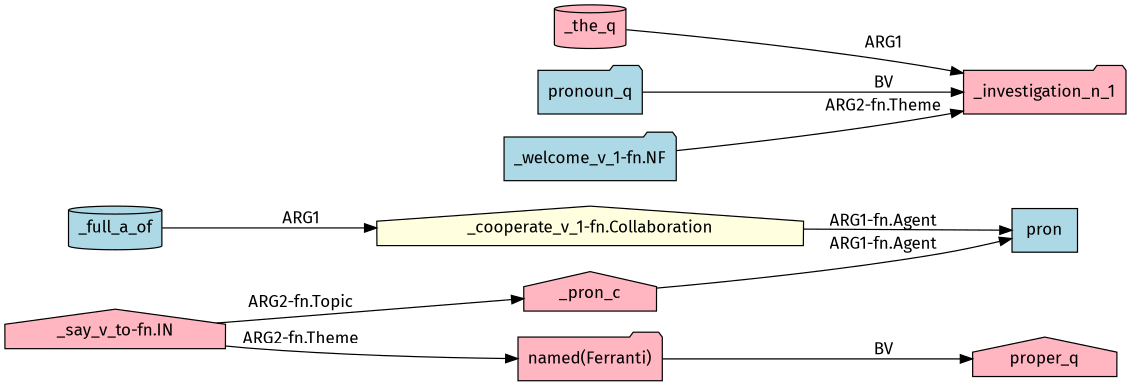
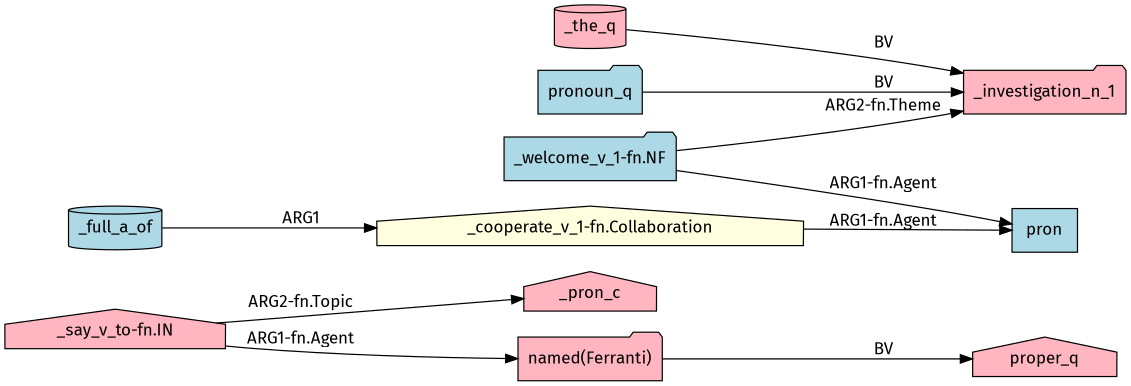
(884, 43) -> (884, 43)
(829, 270) -> (839, 194)
(301, 339) -> (301, 339)
